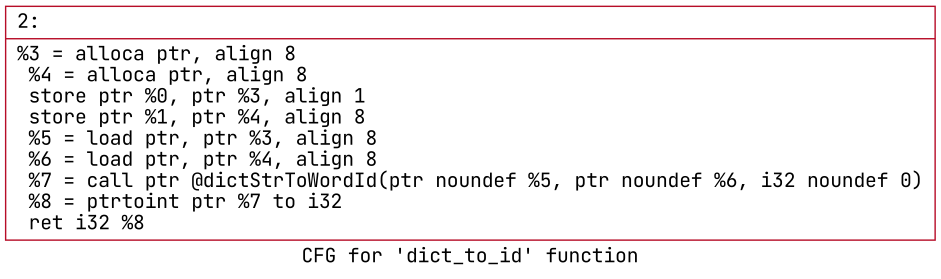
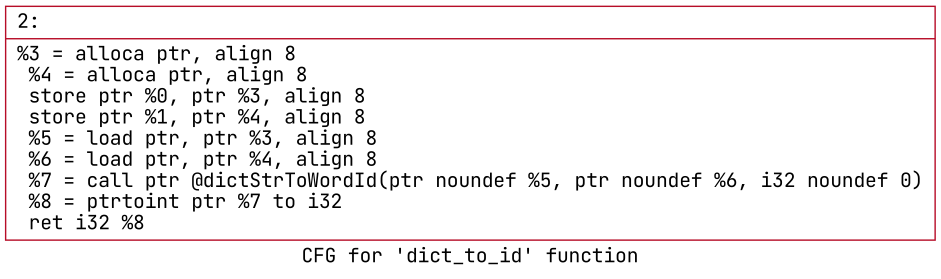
(192, 96) -> (192, 96)
